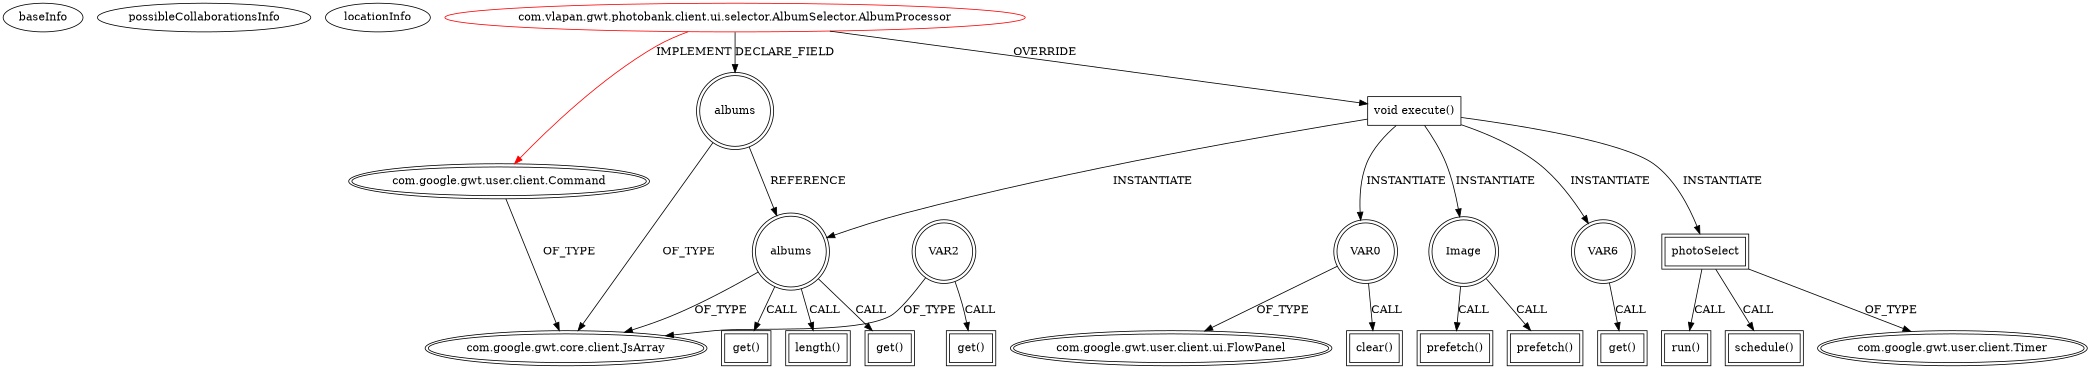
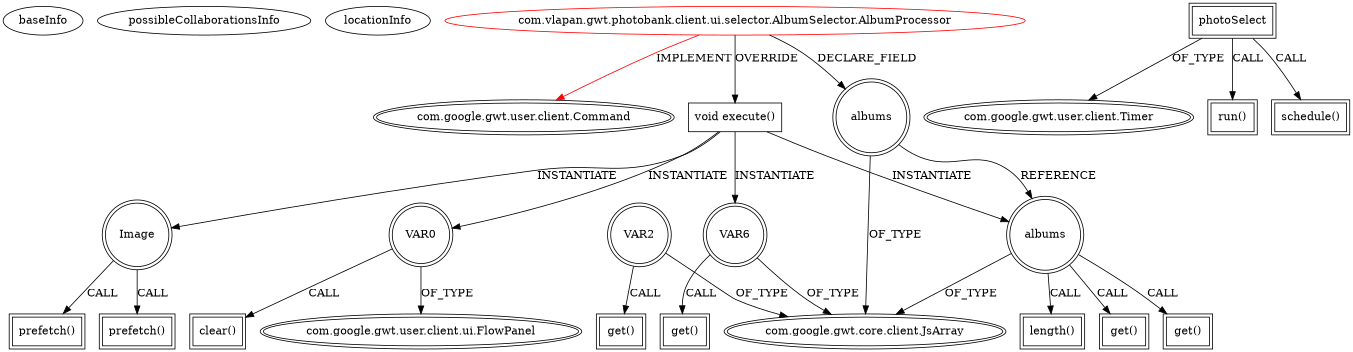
(1597, 142) -> none
(531, 261) -> (789, 286)
